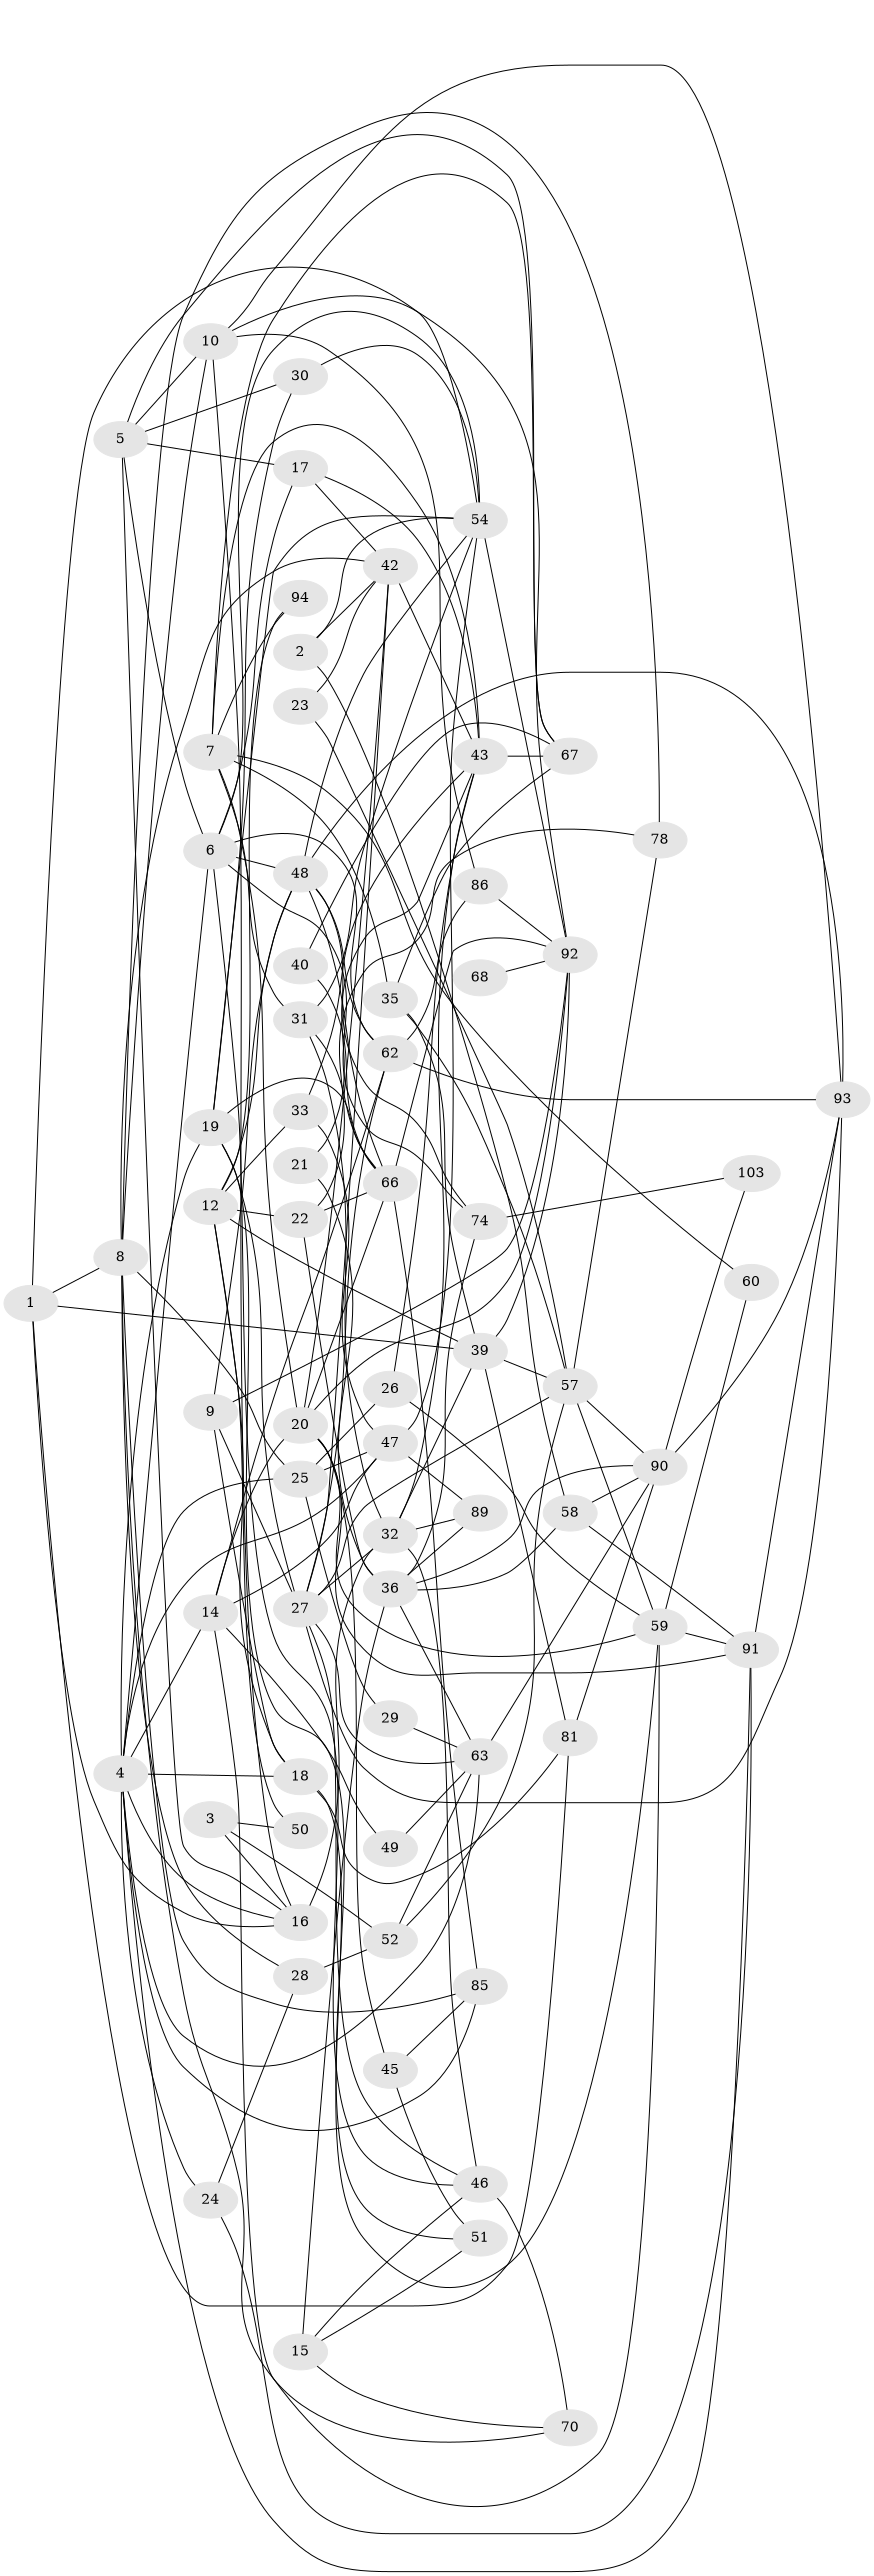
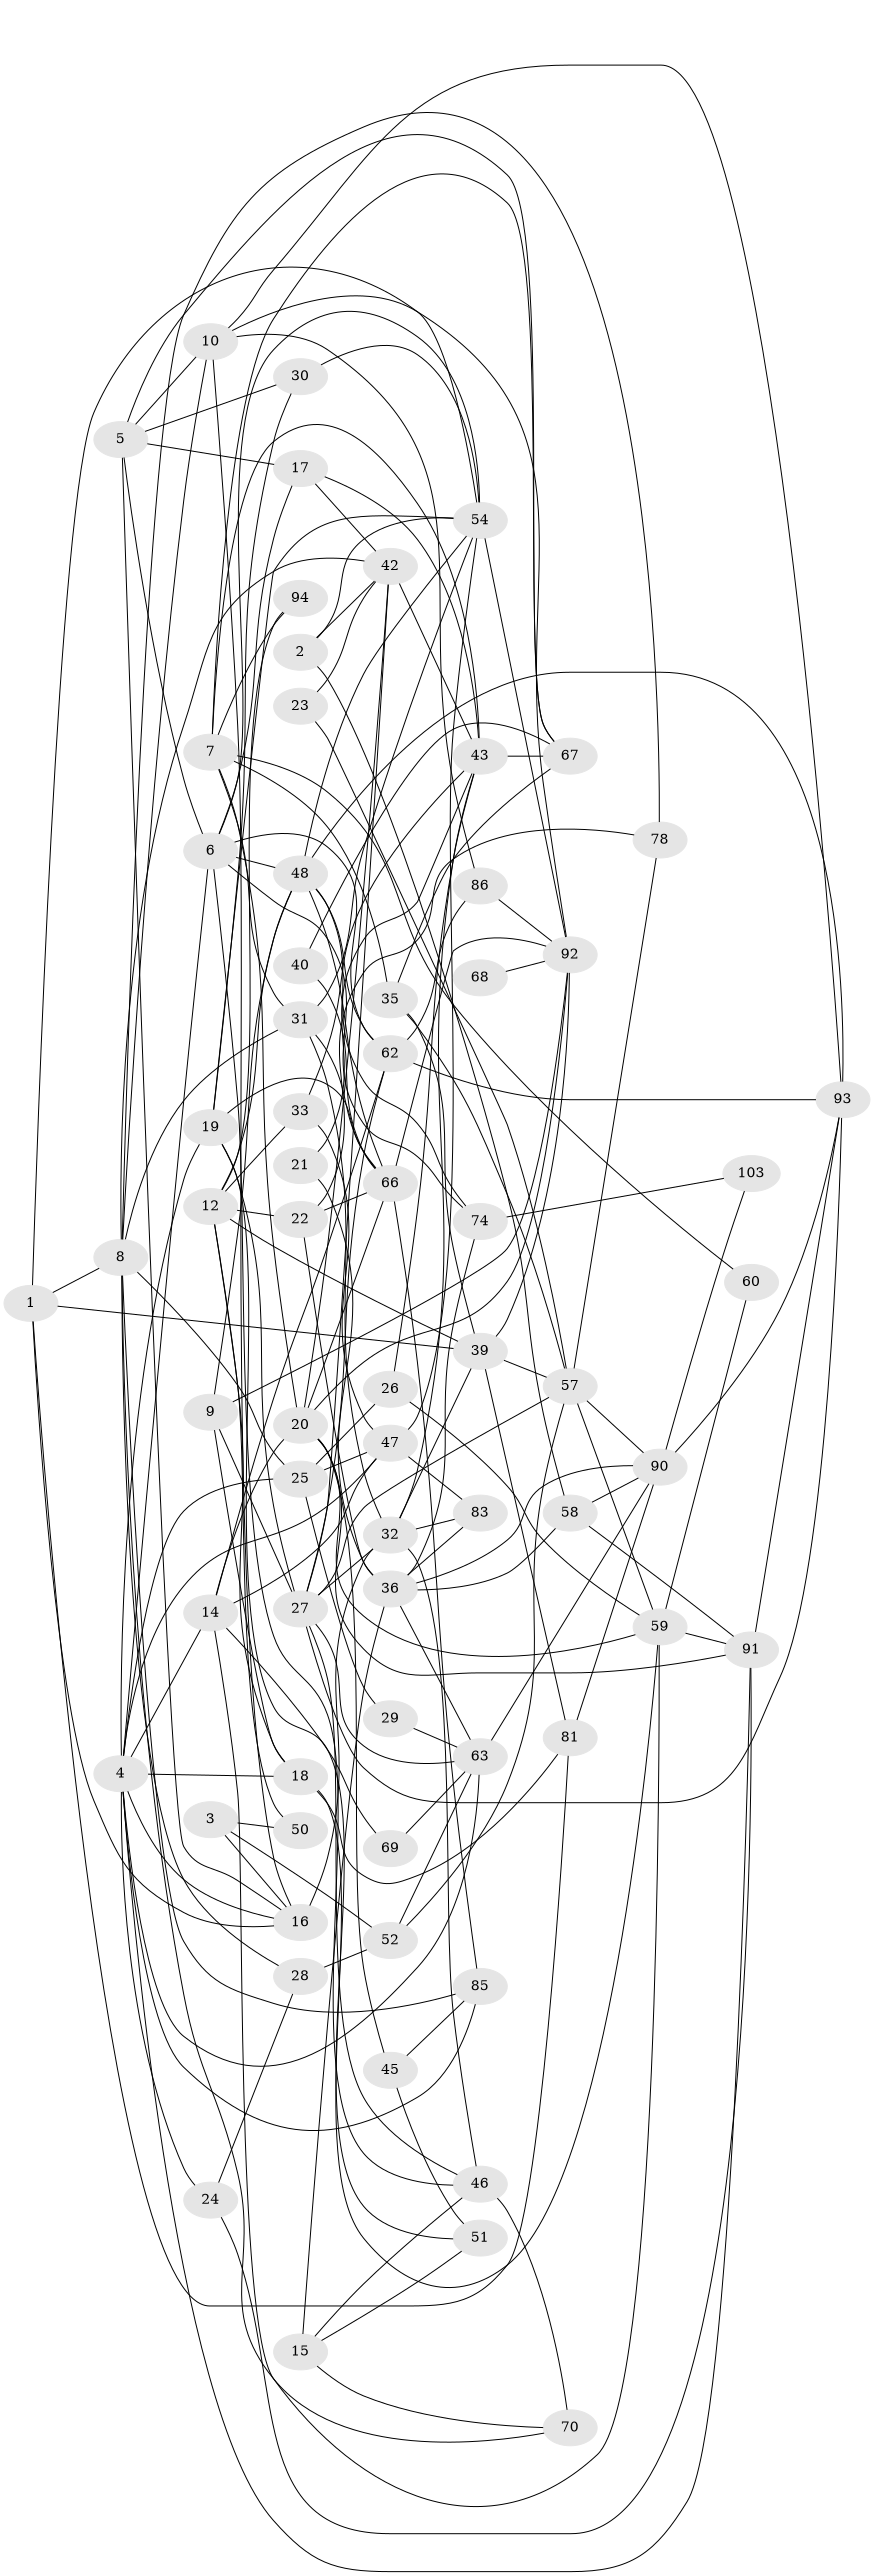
none -> (174, 1114)
(480, 1513) -> (480, 1513)
(390, 1849) -> (390, 1849)
